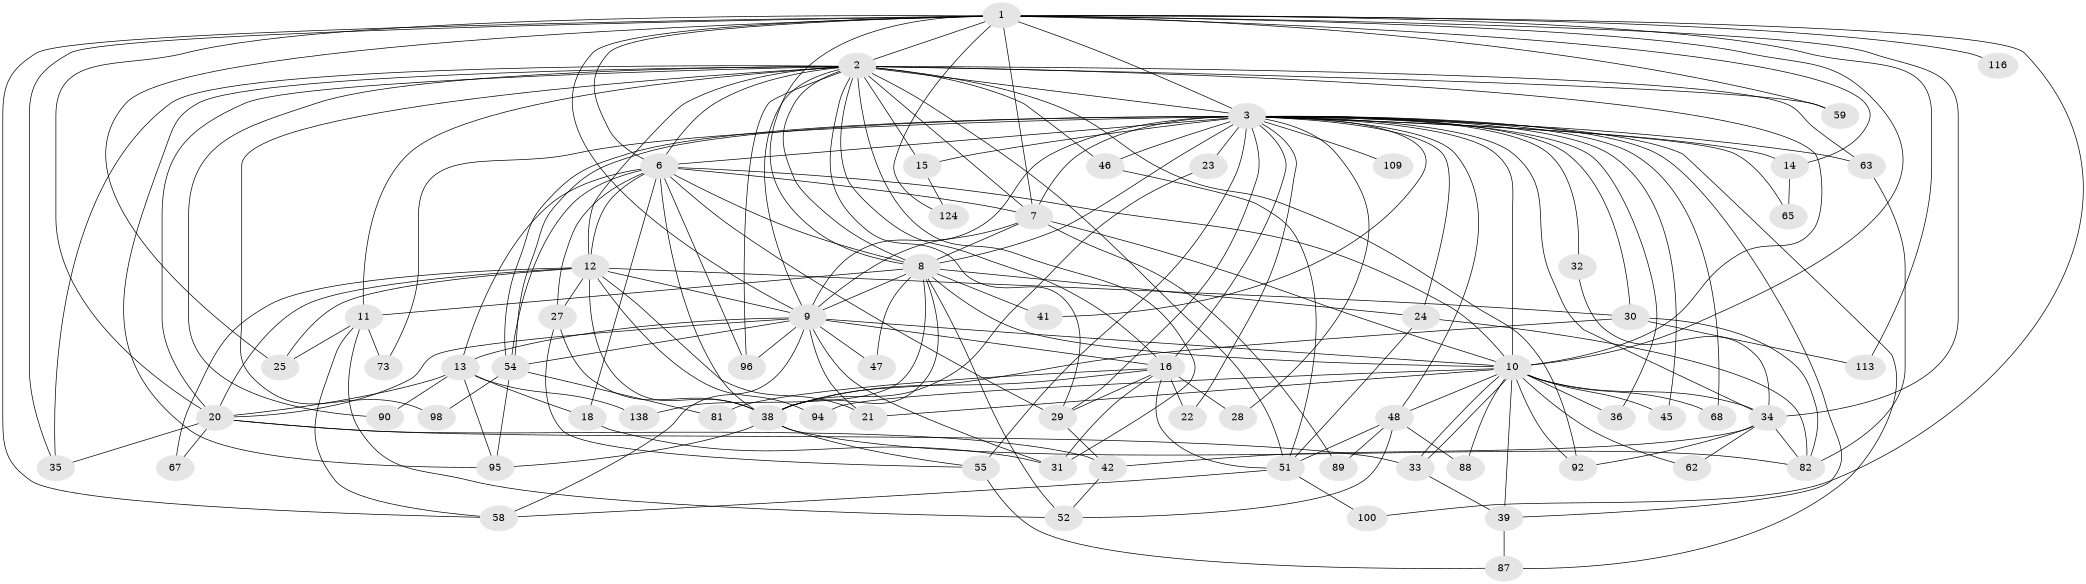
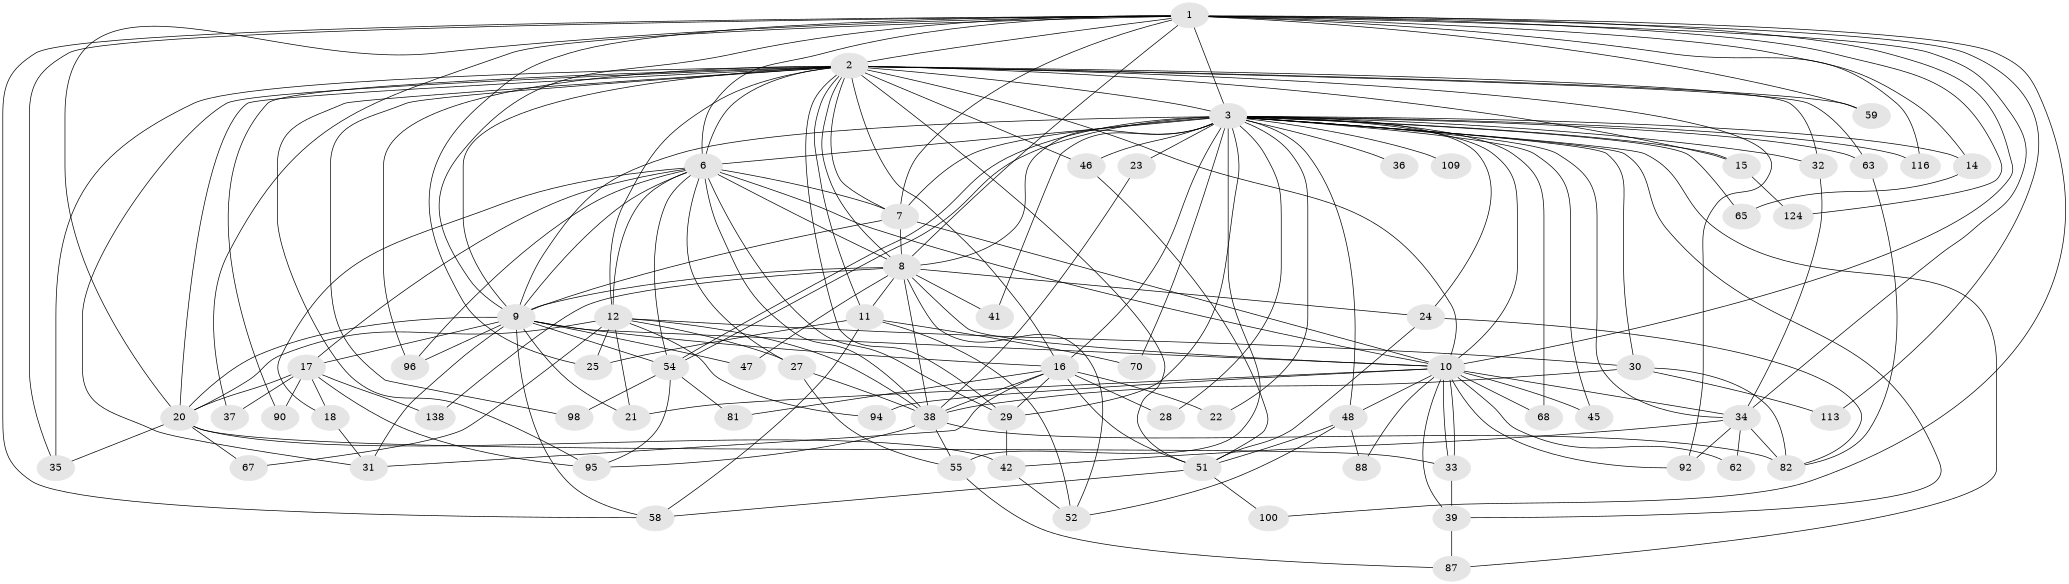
none -> (1359, 75)
none -> (1743, 134)
(699, 292) -> (596, 227)
(384, 367) -> (1137, 367)
(460, 367) -> (307, 367)
(1564, 393) -> none
none -> (230, 418)
(1339, 468) -> none
